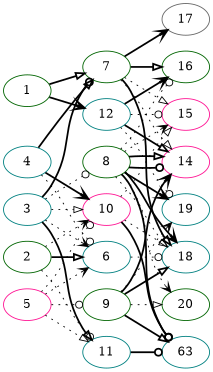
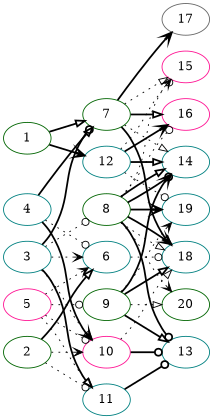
(186, 67) -> (186, 114)
(186, 162) -> (186, 162)
(139, 174) -> none
(186, 352) -> (186, 352)
